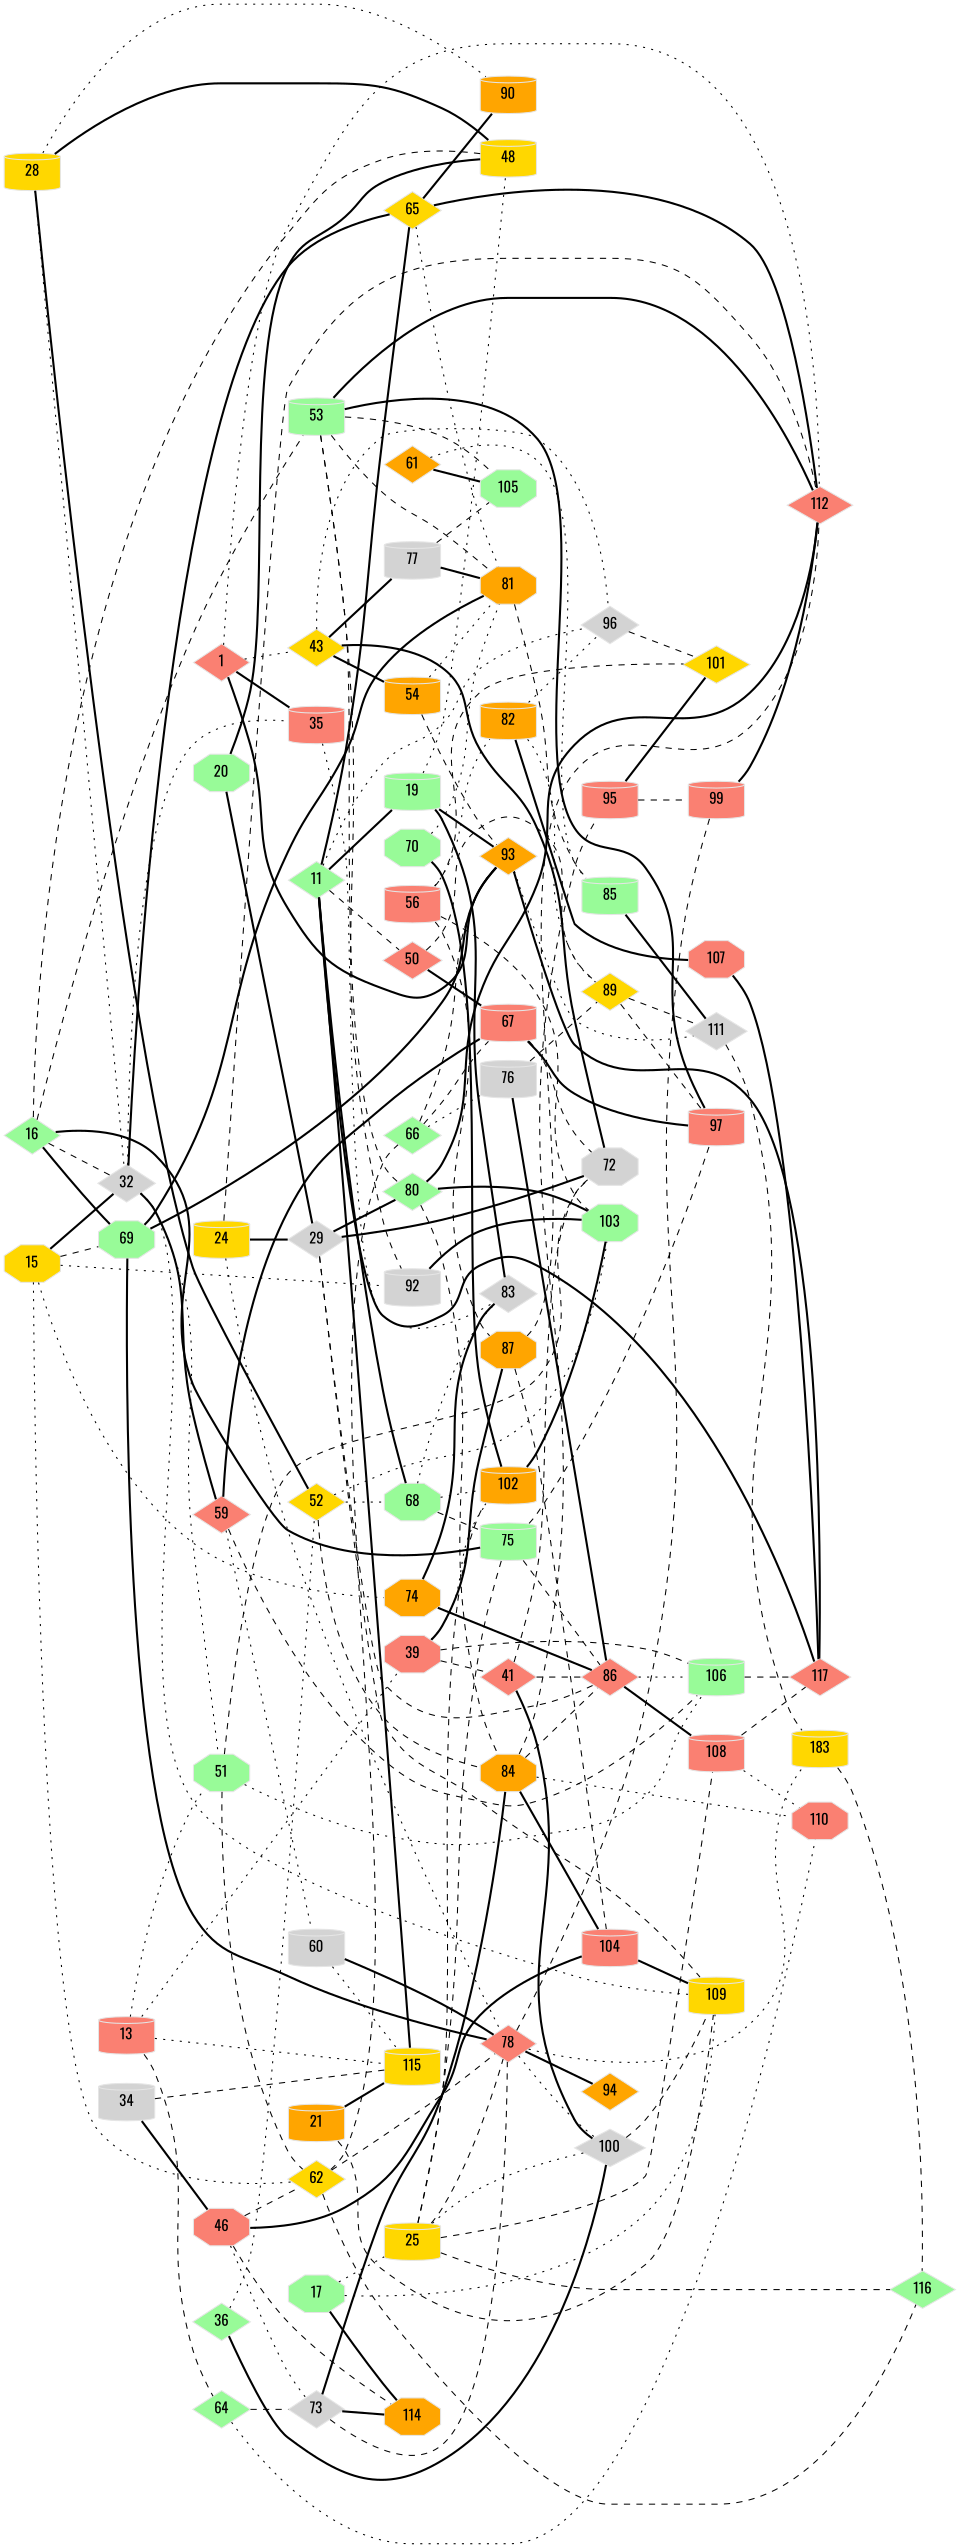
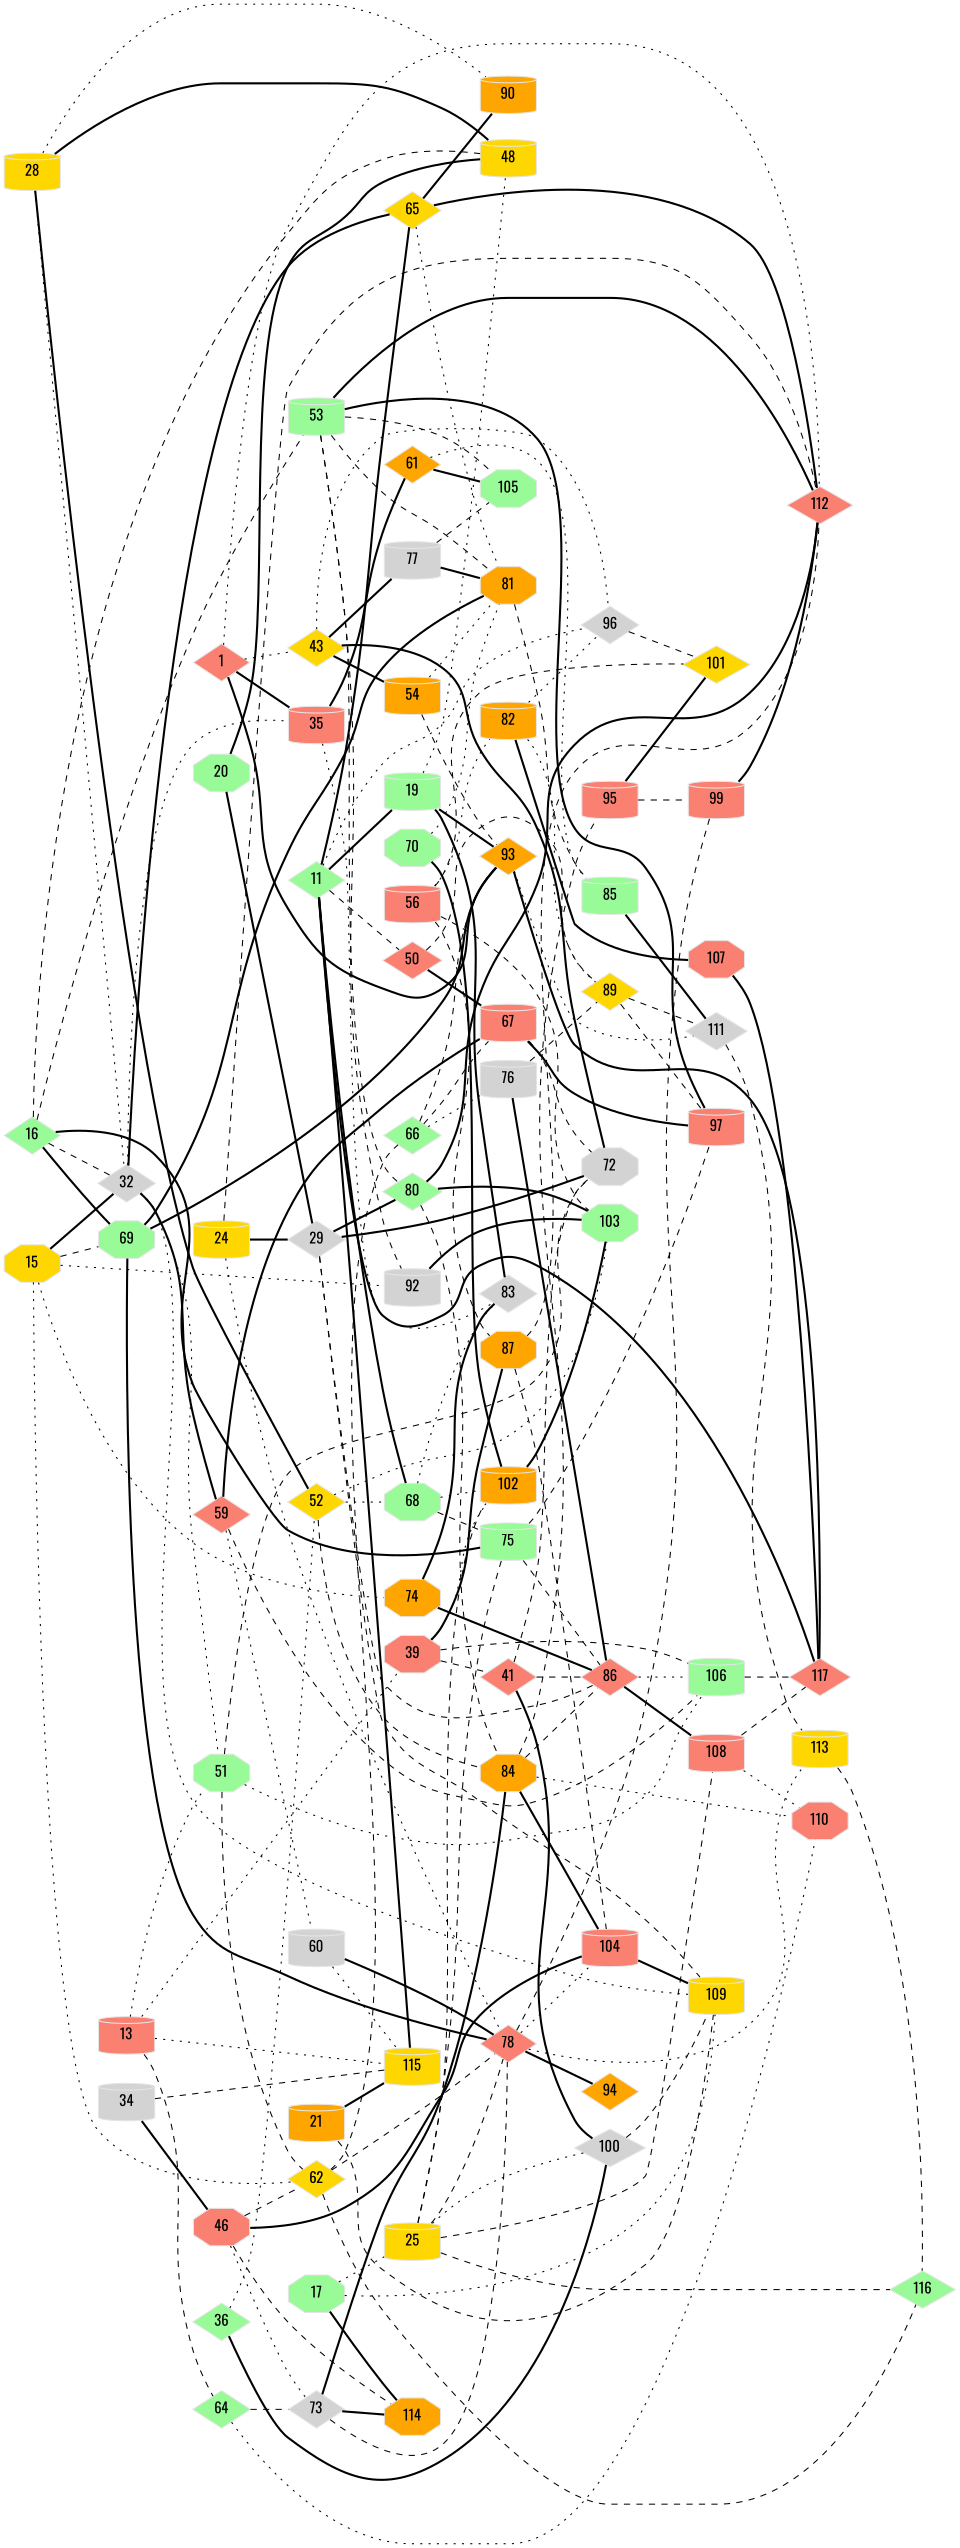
none -> (377, 551)
(820, 1749) -> (820, 1749)
(554, 2099) -> (555, 2000)
